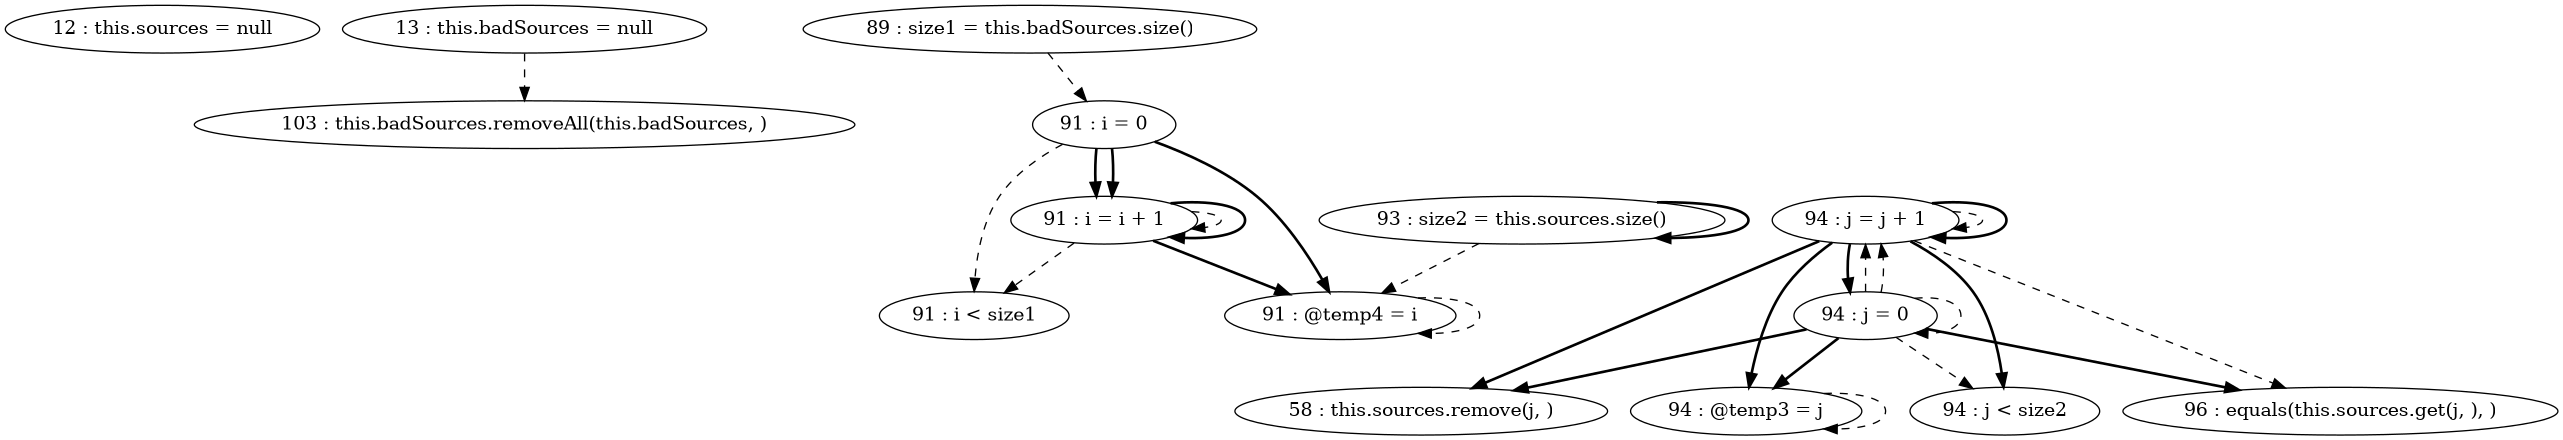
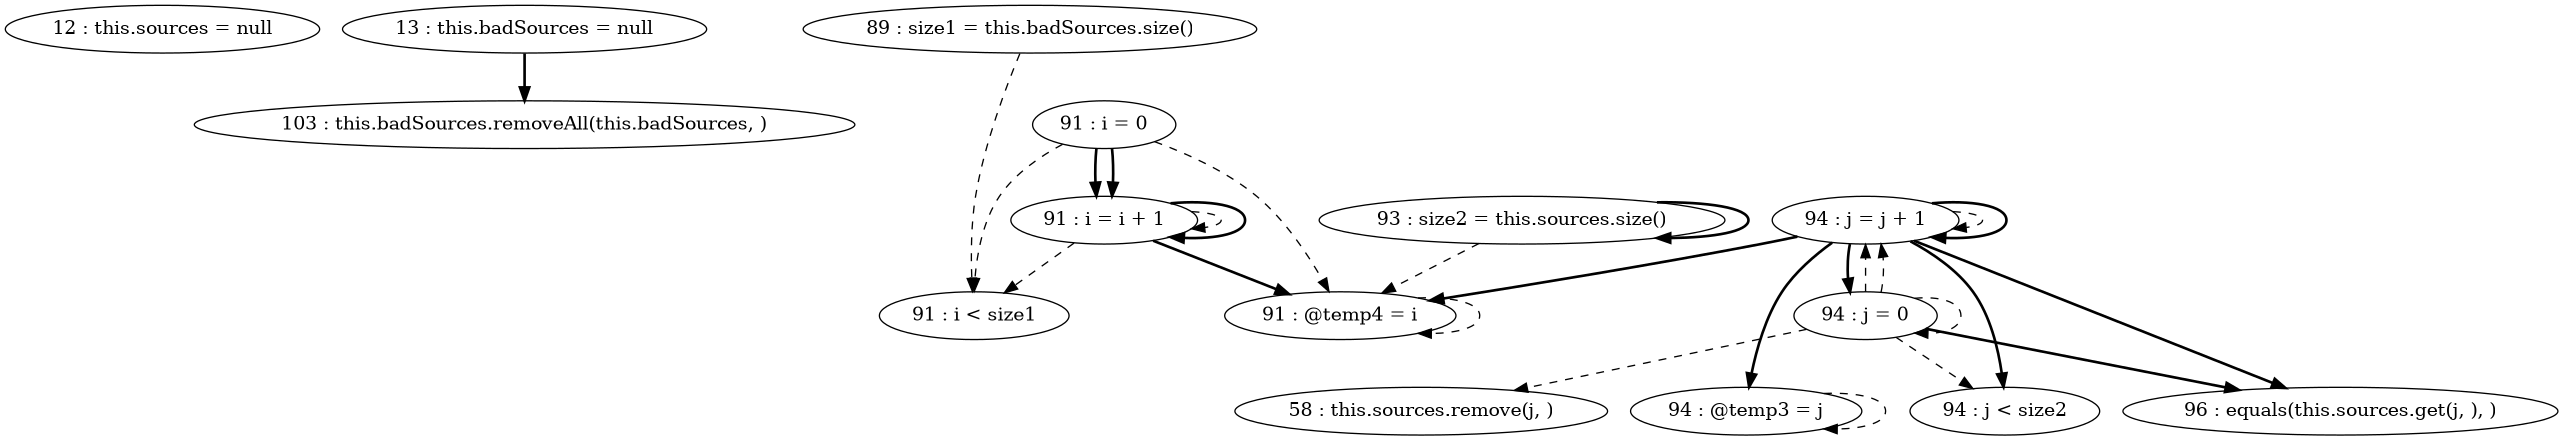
(525, 70) -> (525, 70)
(1063, 72) -> (983, 163)
(1253, 193) -> (1253, 193)
(1652, 312) -> (1621, 269)
(2093, 312) -> (2093, 312)
(1667, 359) -> (1667, 359)
(1812, 359) -> none
